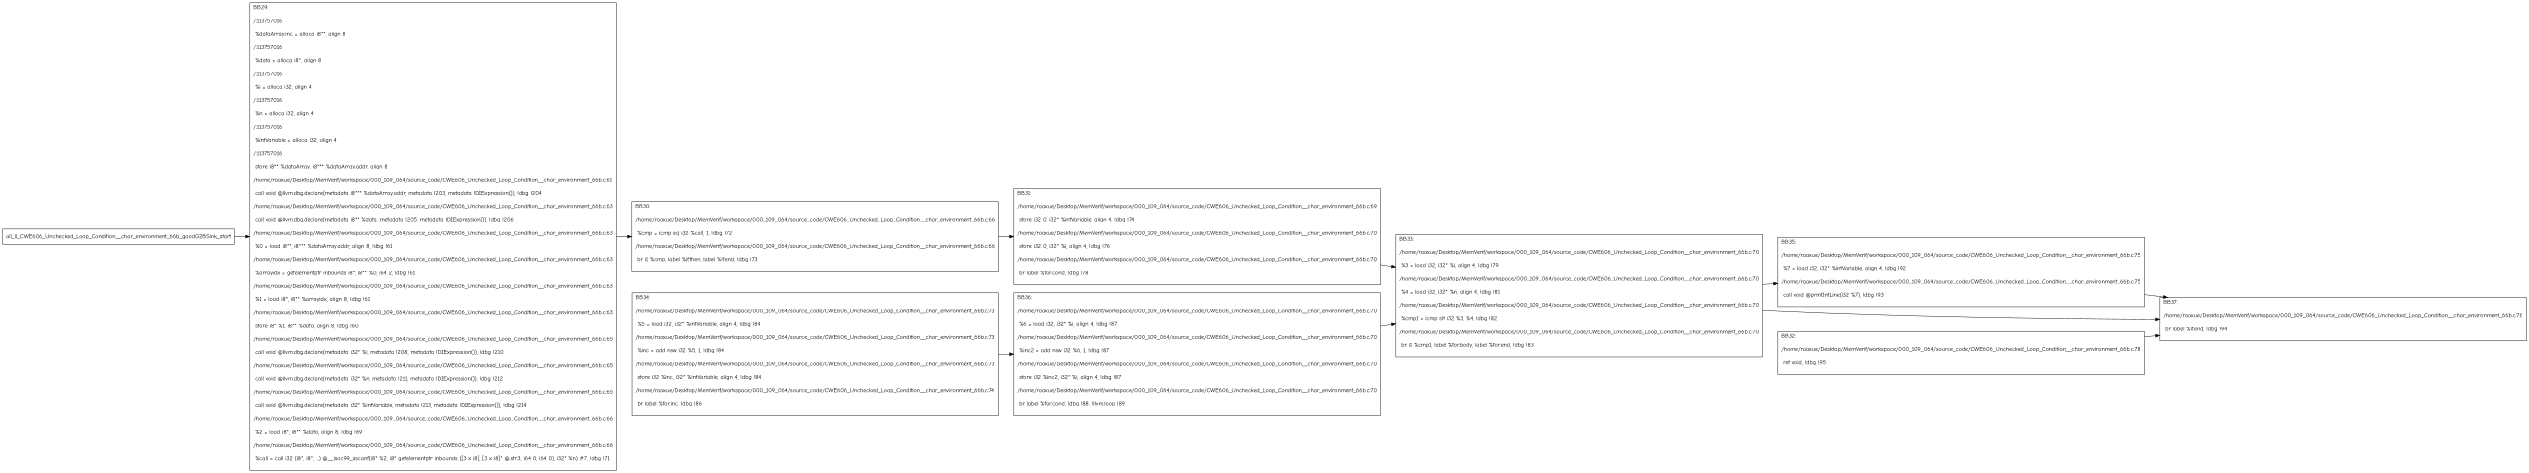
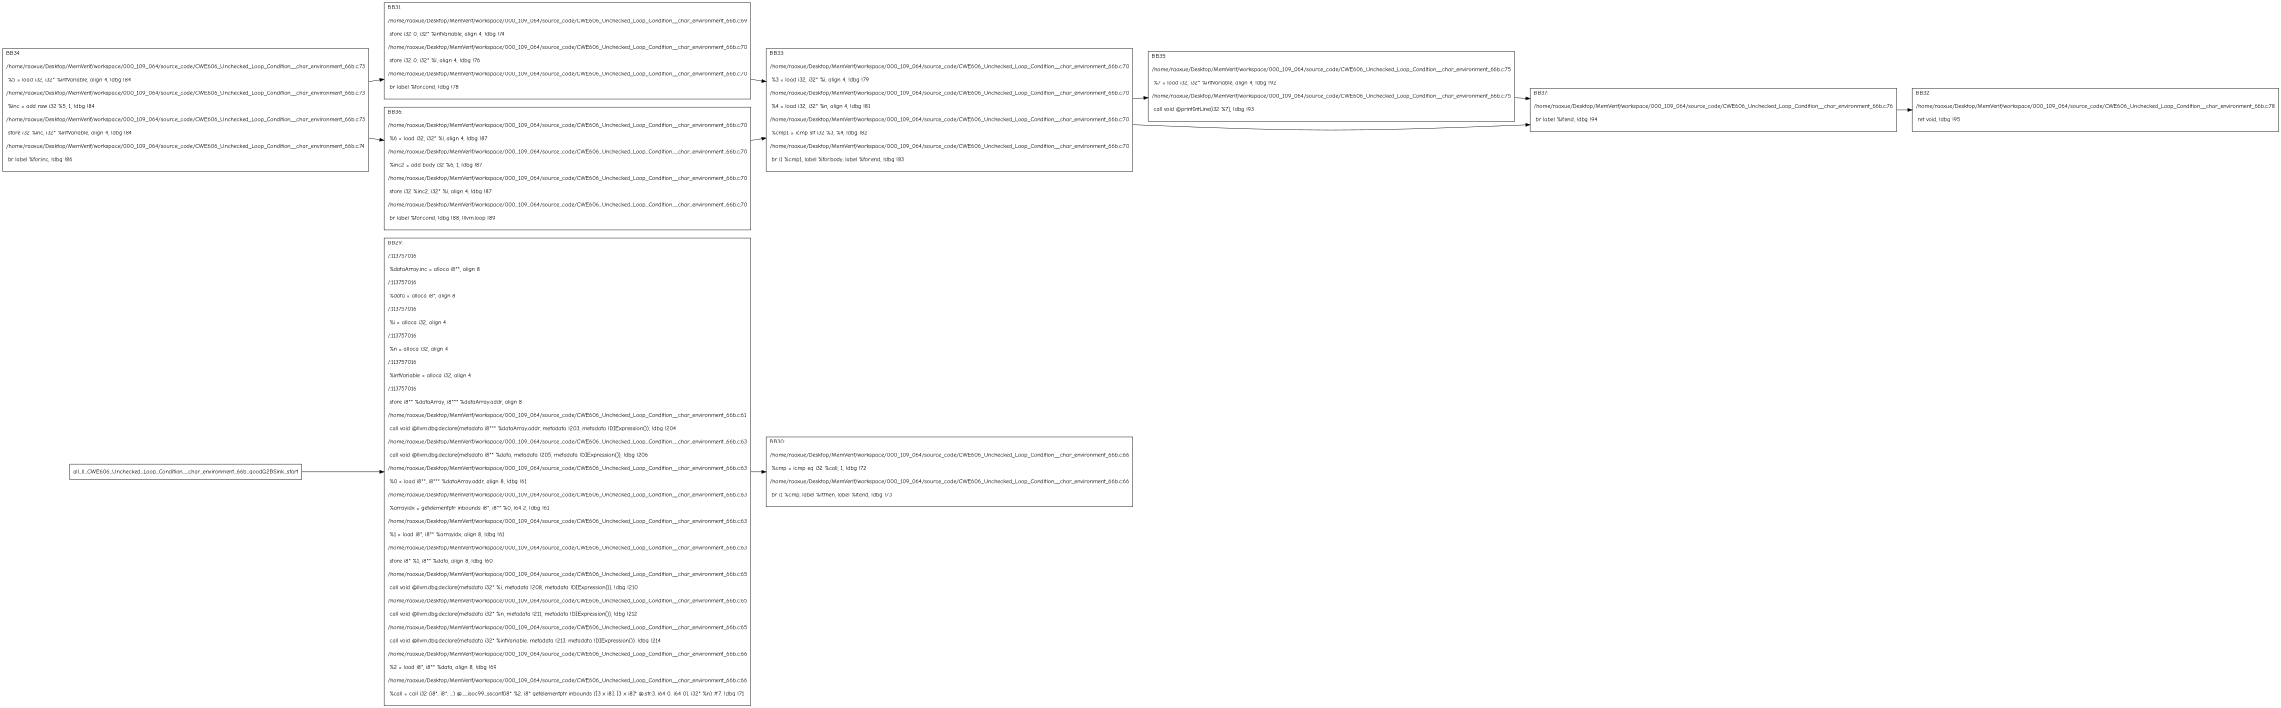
(1004, 237) -> (374, 81)
(2150, 336) -> (1902, 110)
(1063, 351) -> (435, 165)
